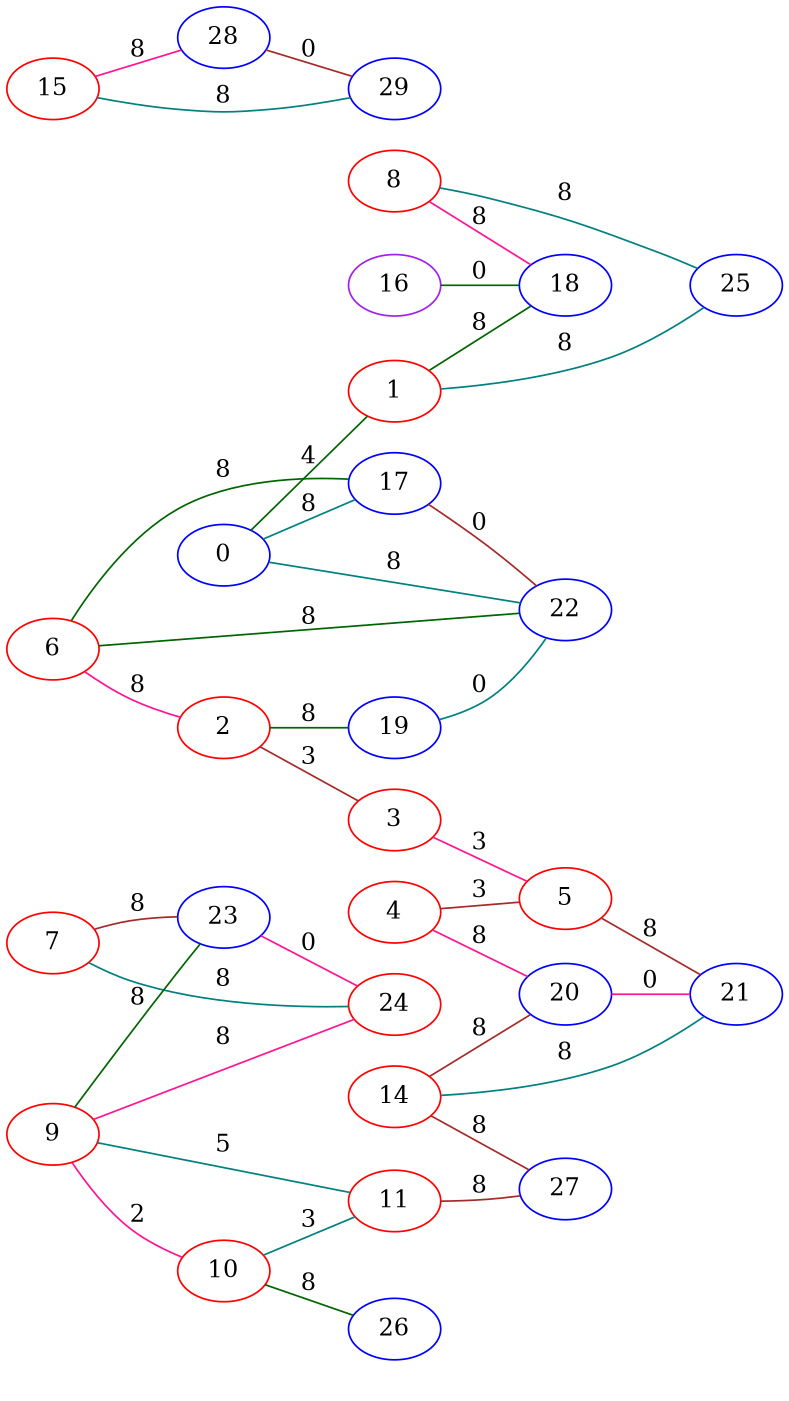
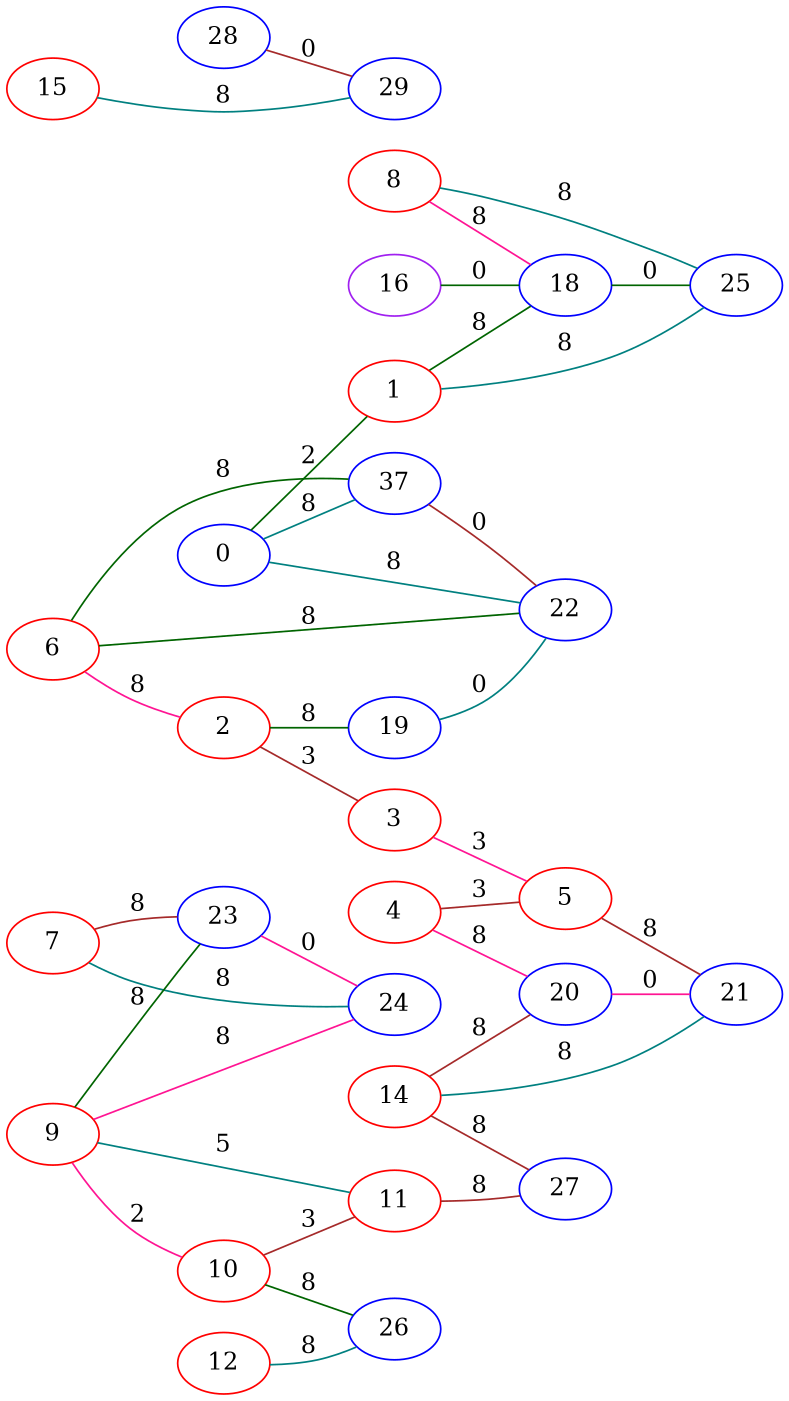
(138, 63) -> none
none -> (651, 285)
(309, 457) -> (309, 457)
(395, 483) -> (395, 483)
(395, 1004) -> (395, 1004)
(309, 1236) -> (309, 1236)
none -> (224, 1363)
